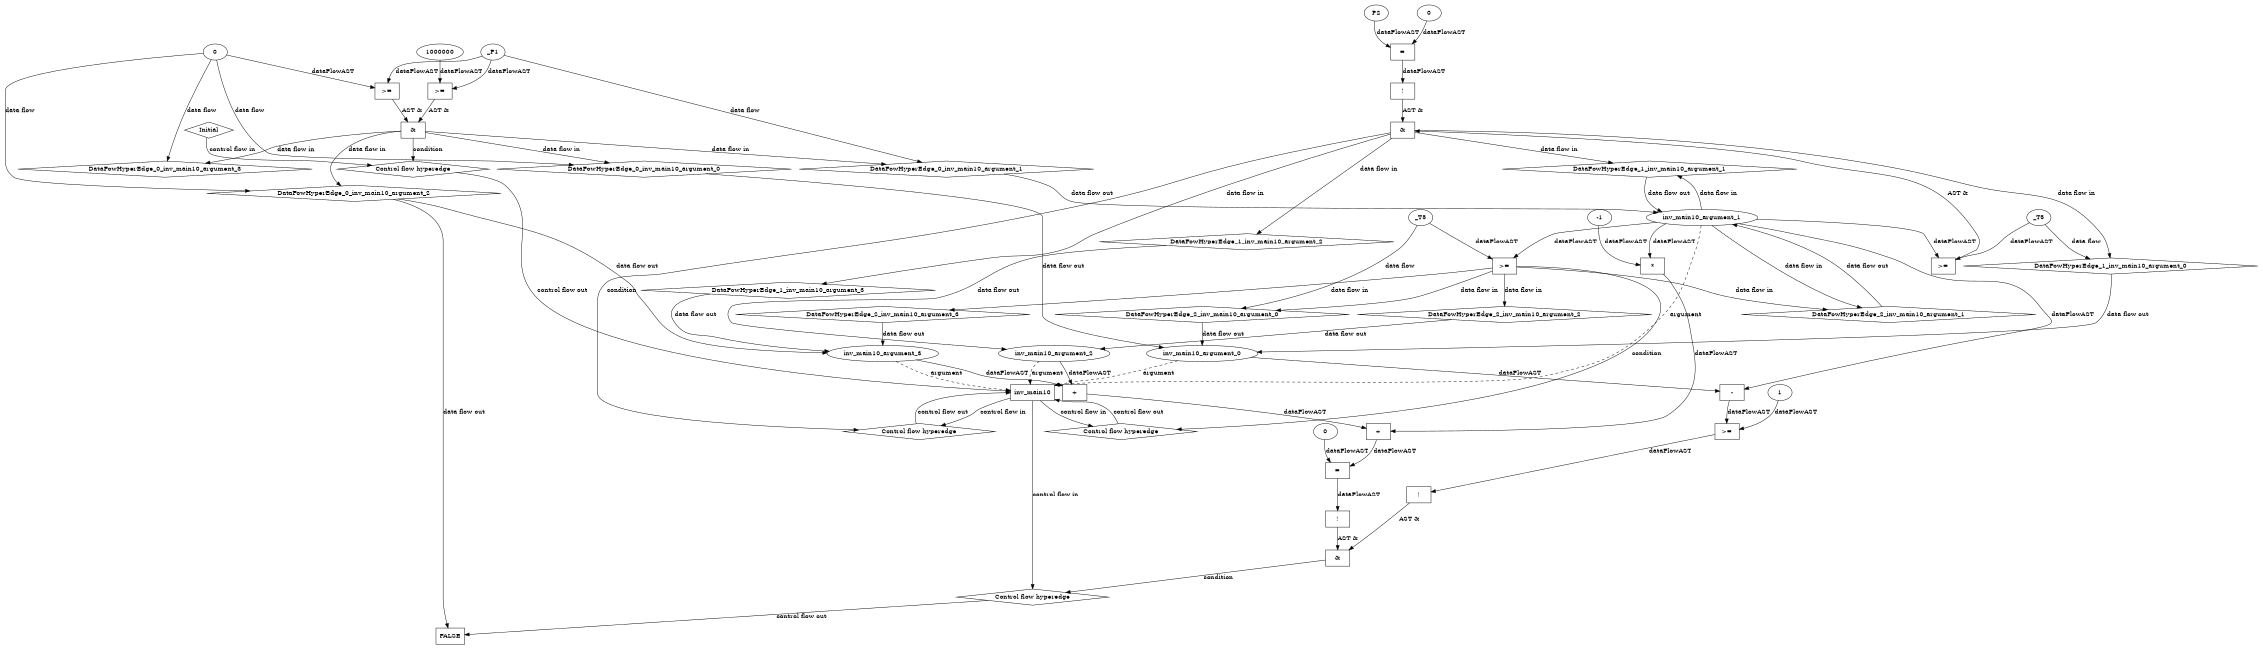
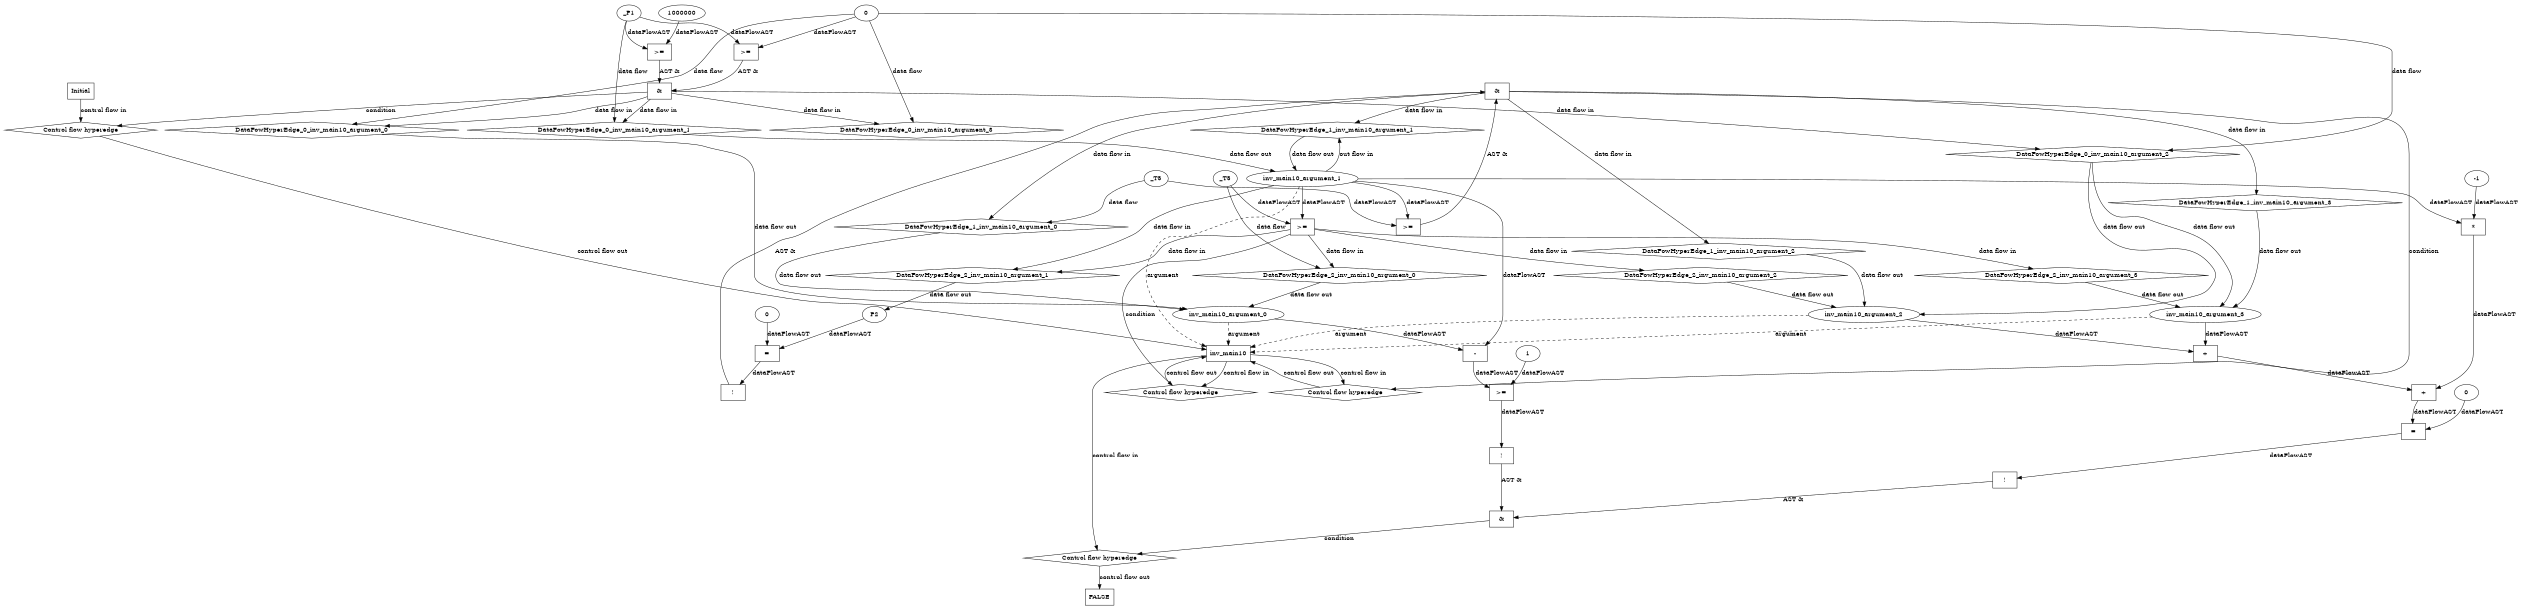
(209, 130) -> (81, 91)
(1719, 193) -> (1357, 154)
(1816, 254) -> (922, 295)
(443, 397) -> (2177, 300)
